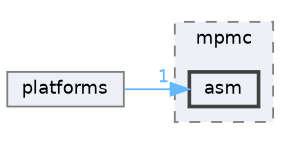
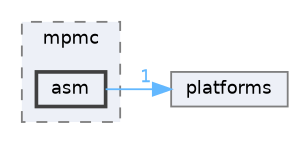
(147, 89) -> (131, 89)
